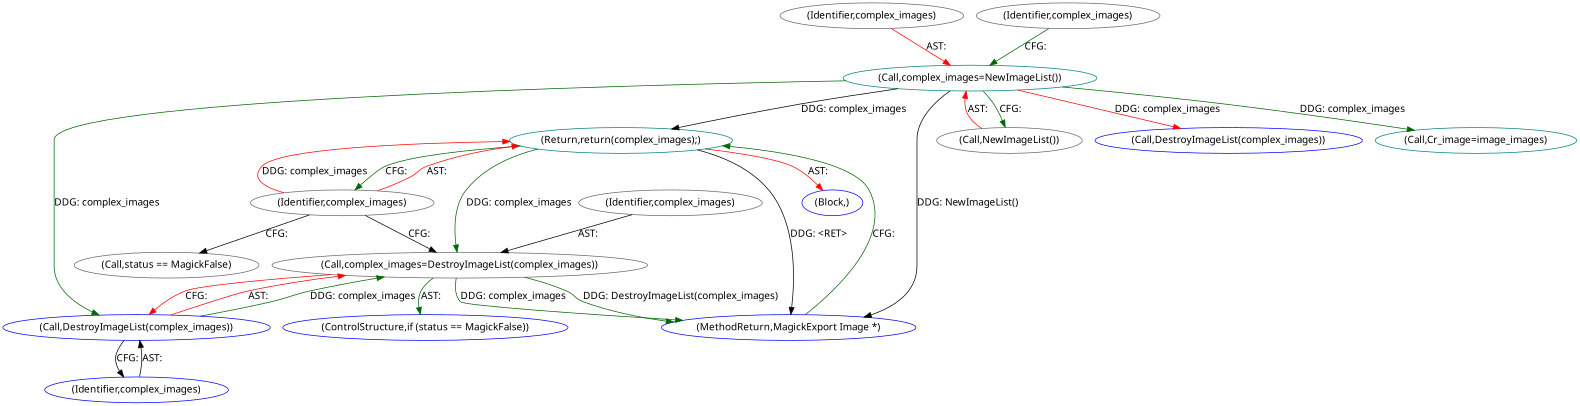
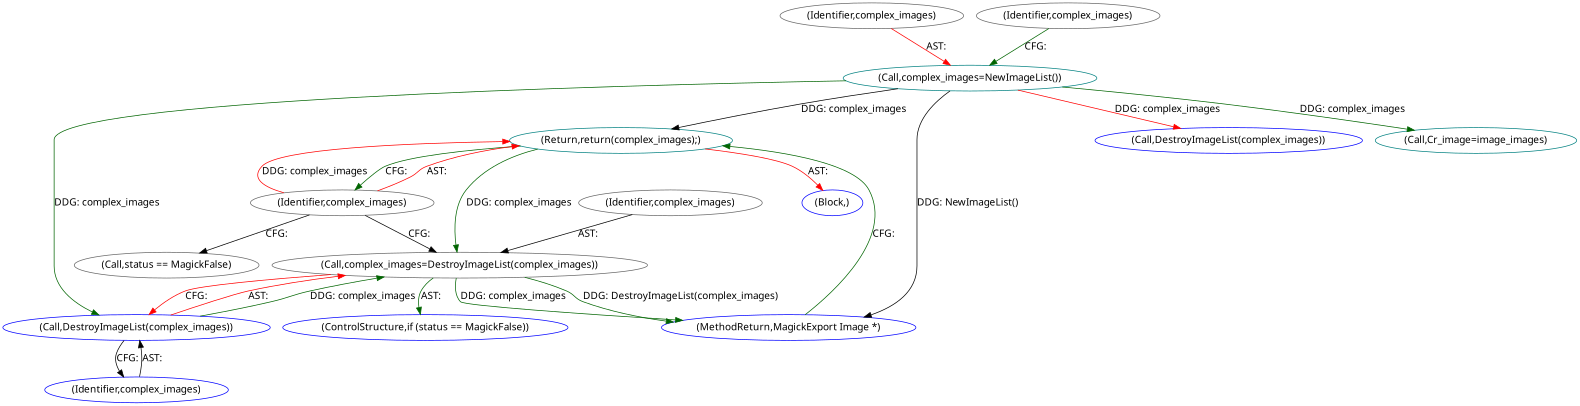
(1009, 140) -> none
(779, 207) -> none
